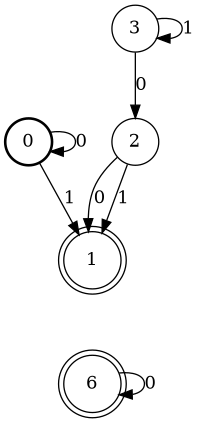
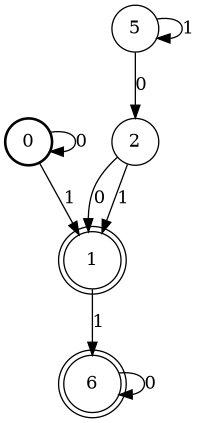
(135, 29) -> (135, 29)
none -> (92, 315)
